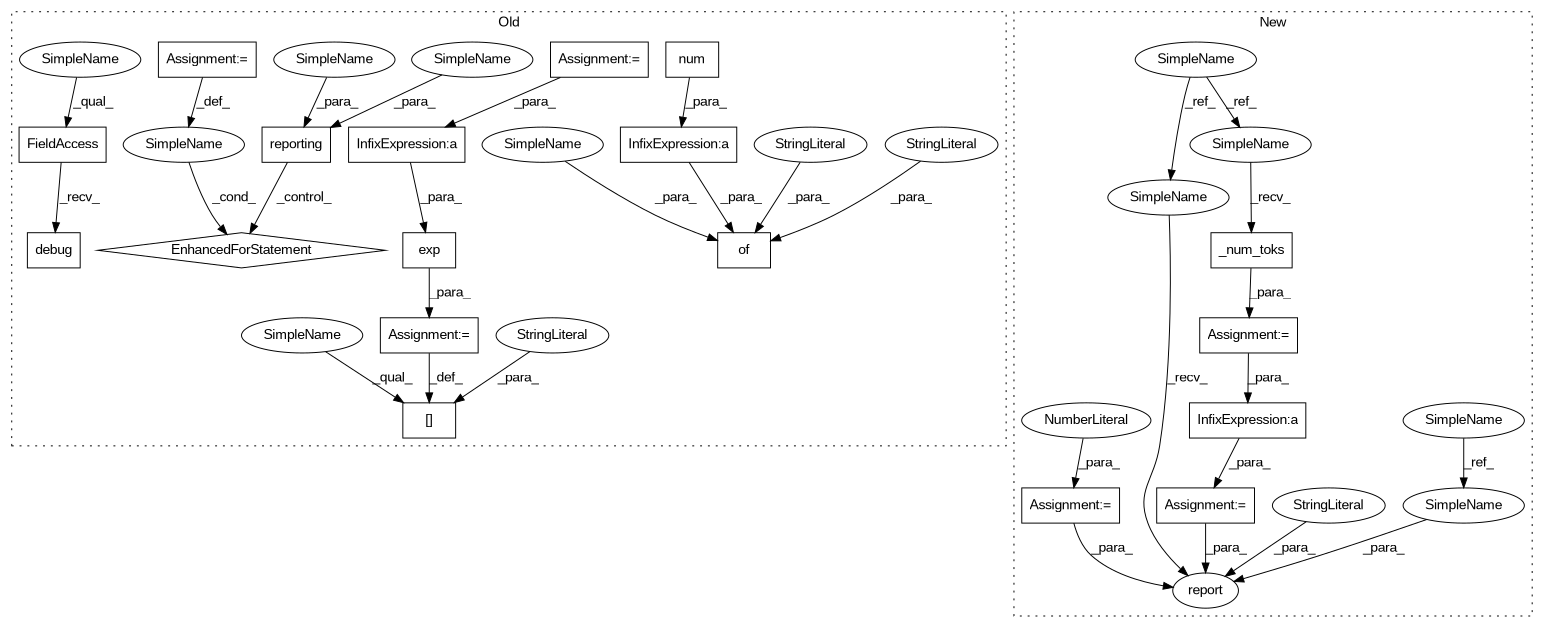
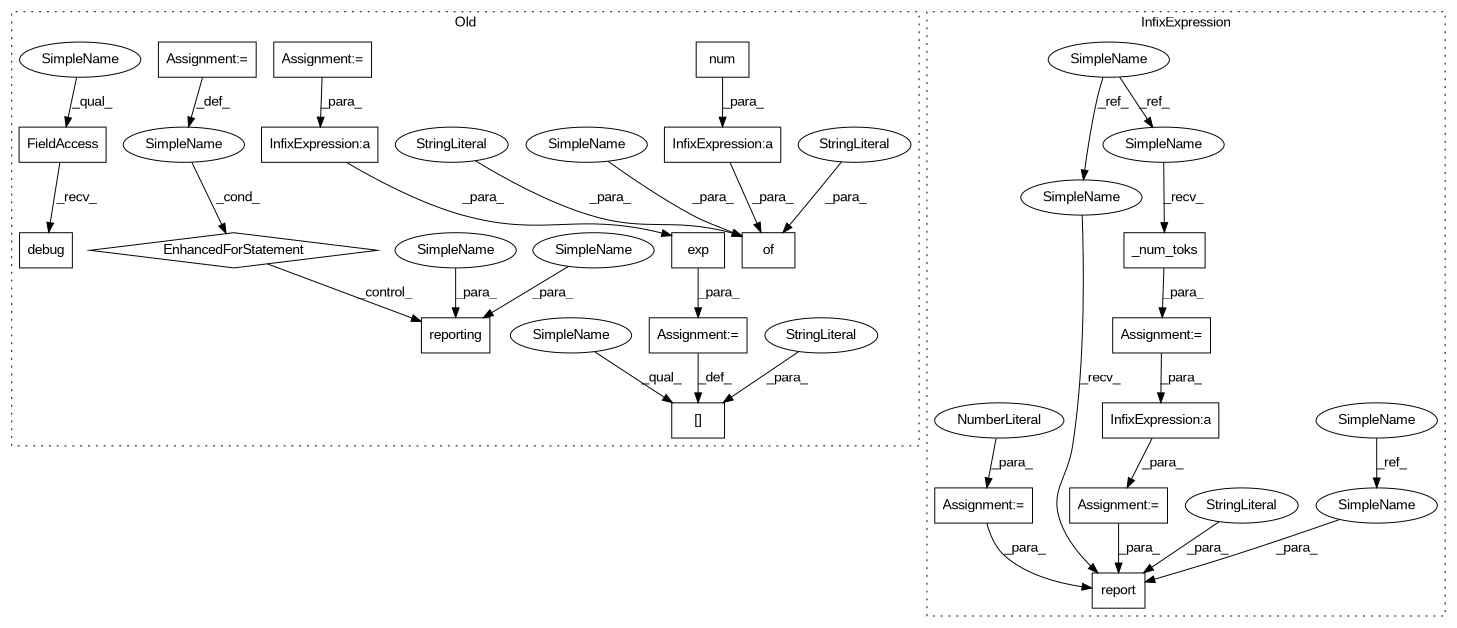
(1273, 23) -> (1186, 23)
(271, 193) -> (340, 291)
(1206, 591) -> (1119, 591)
